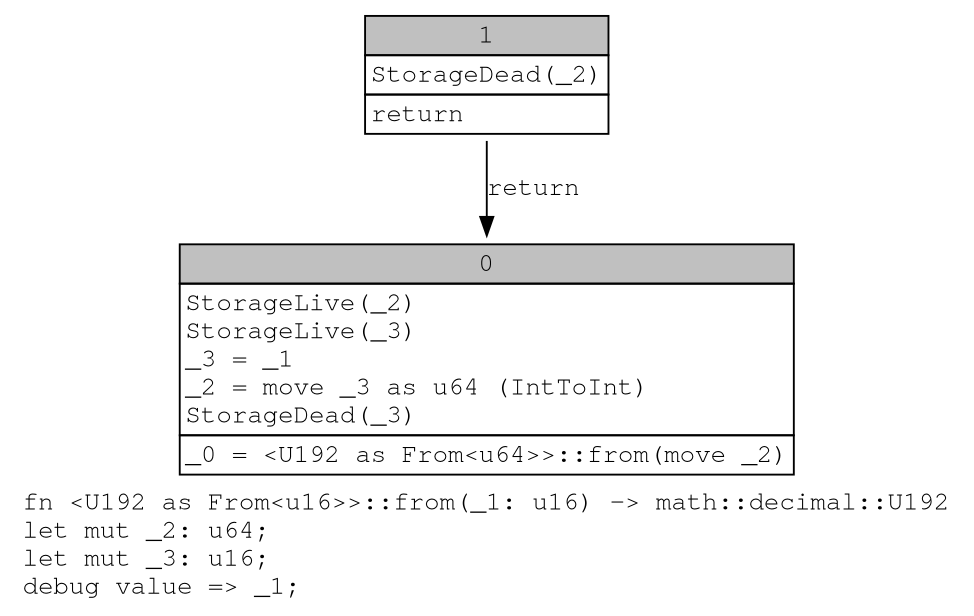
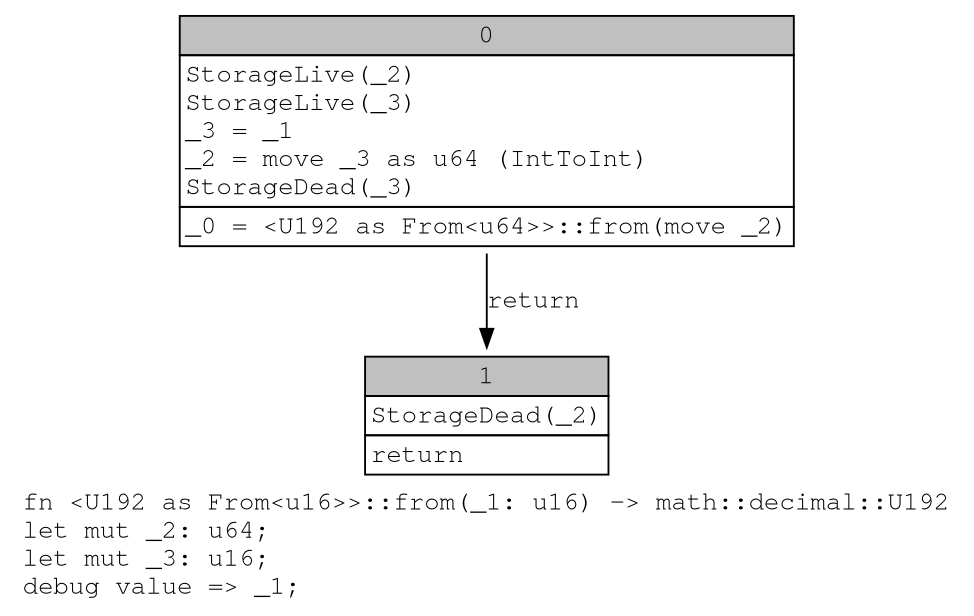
(487, 179) -> (487, 291)
